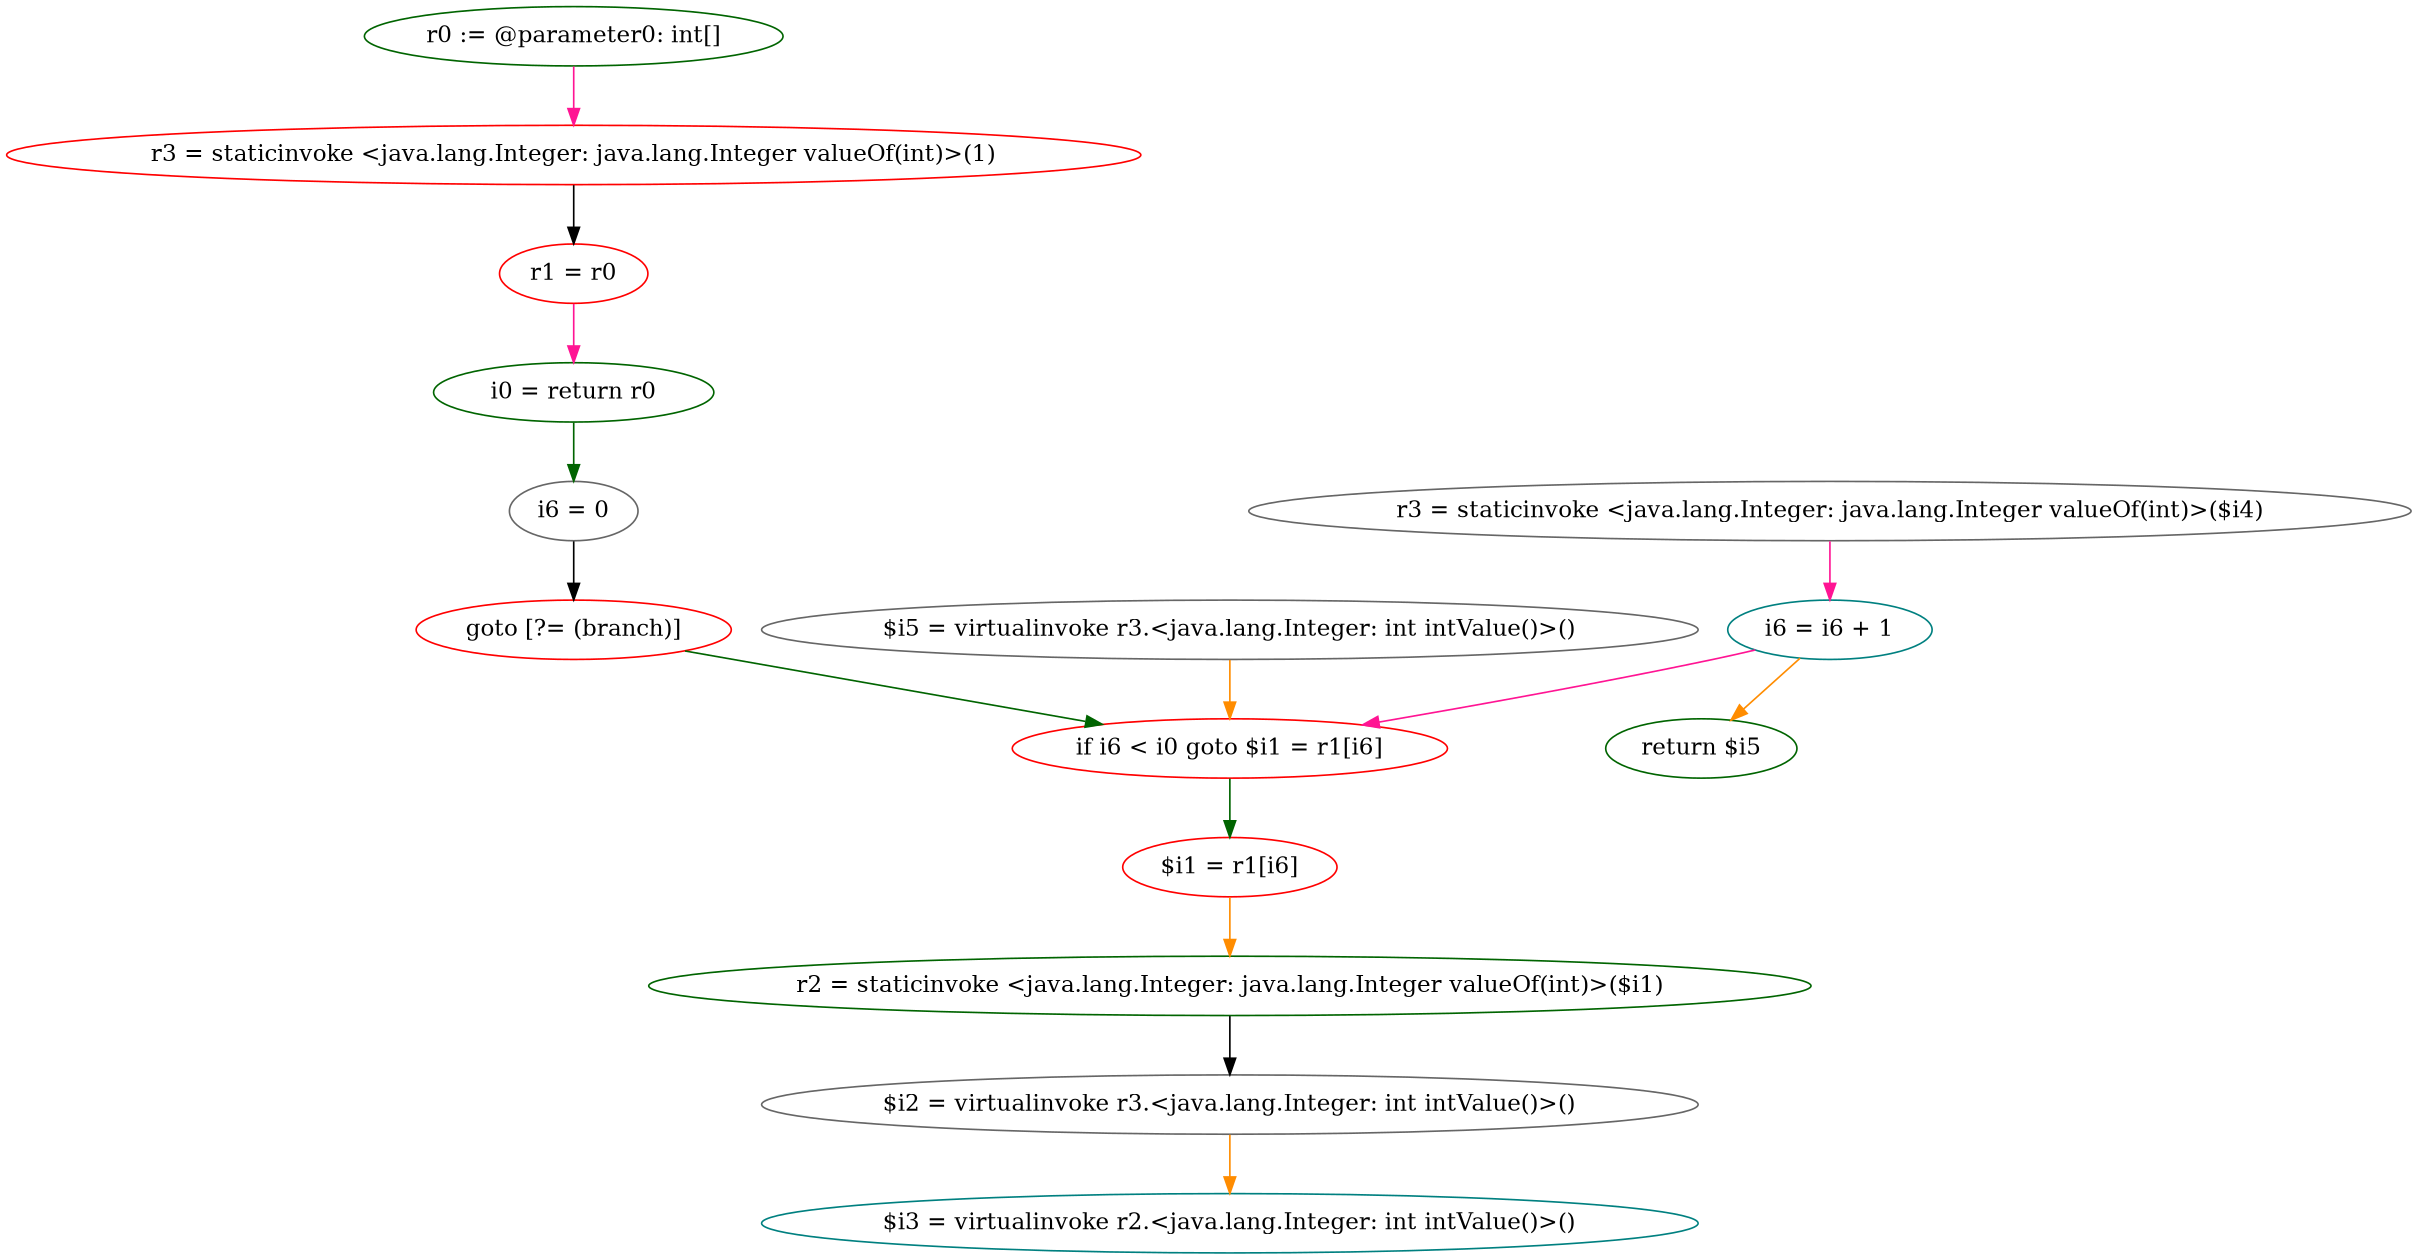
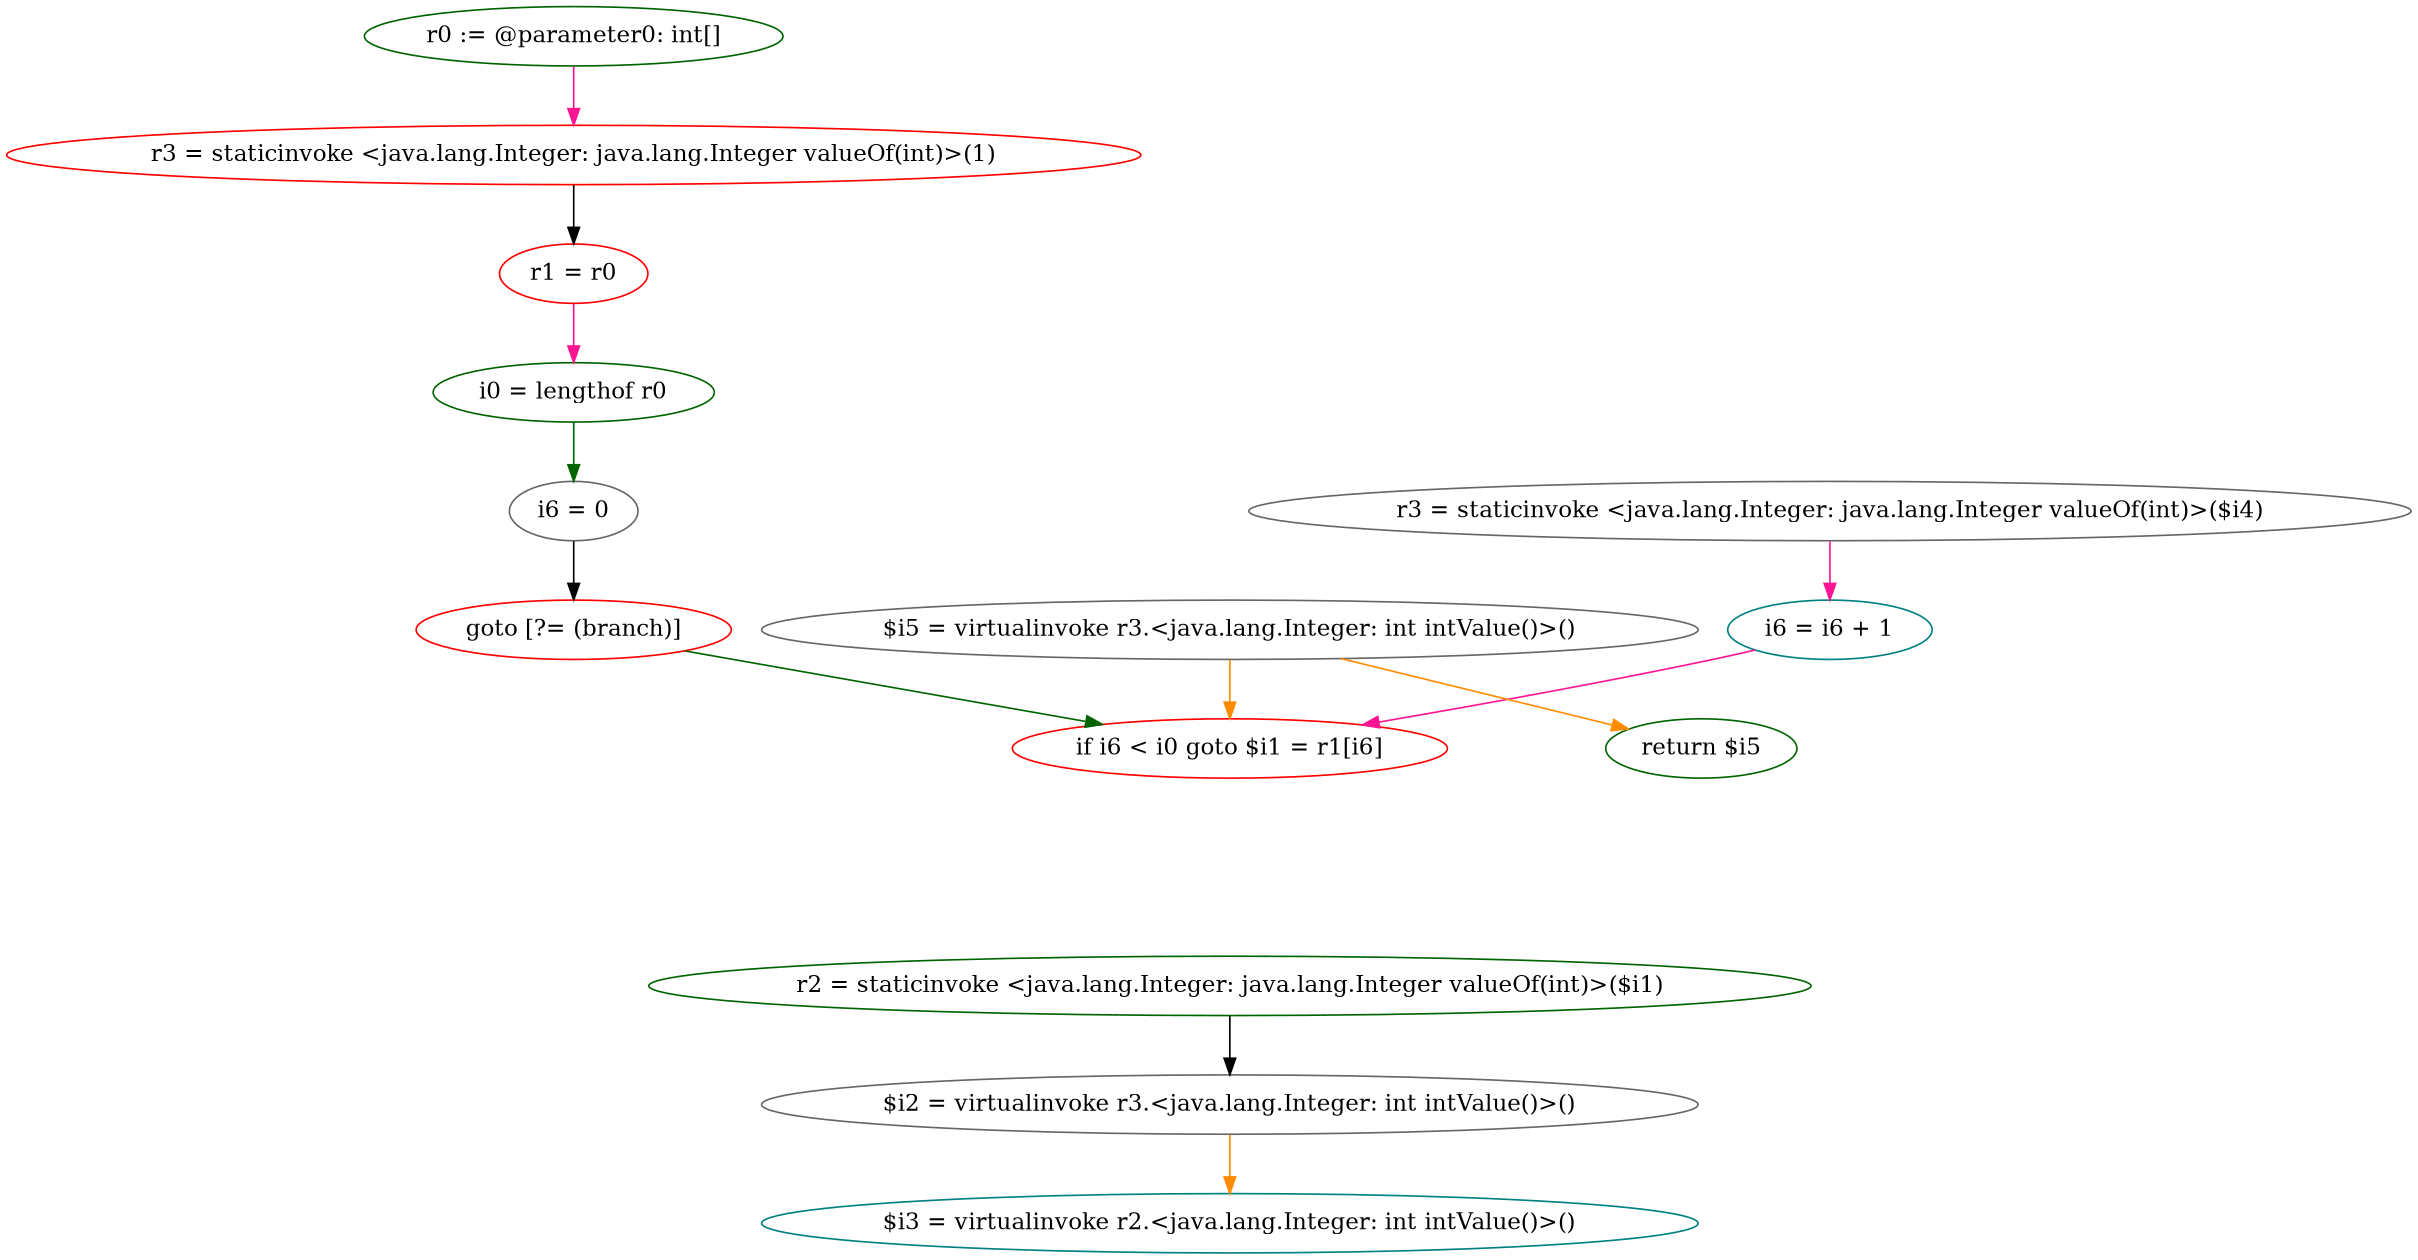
(574, 392) -> (574, 392)
(1772, 684) -> (1477, 692)
(1230, 867) -> none
